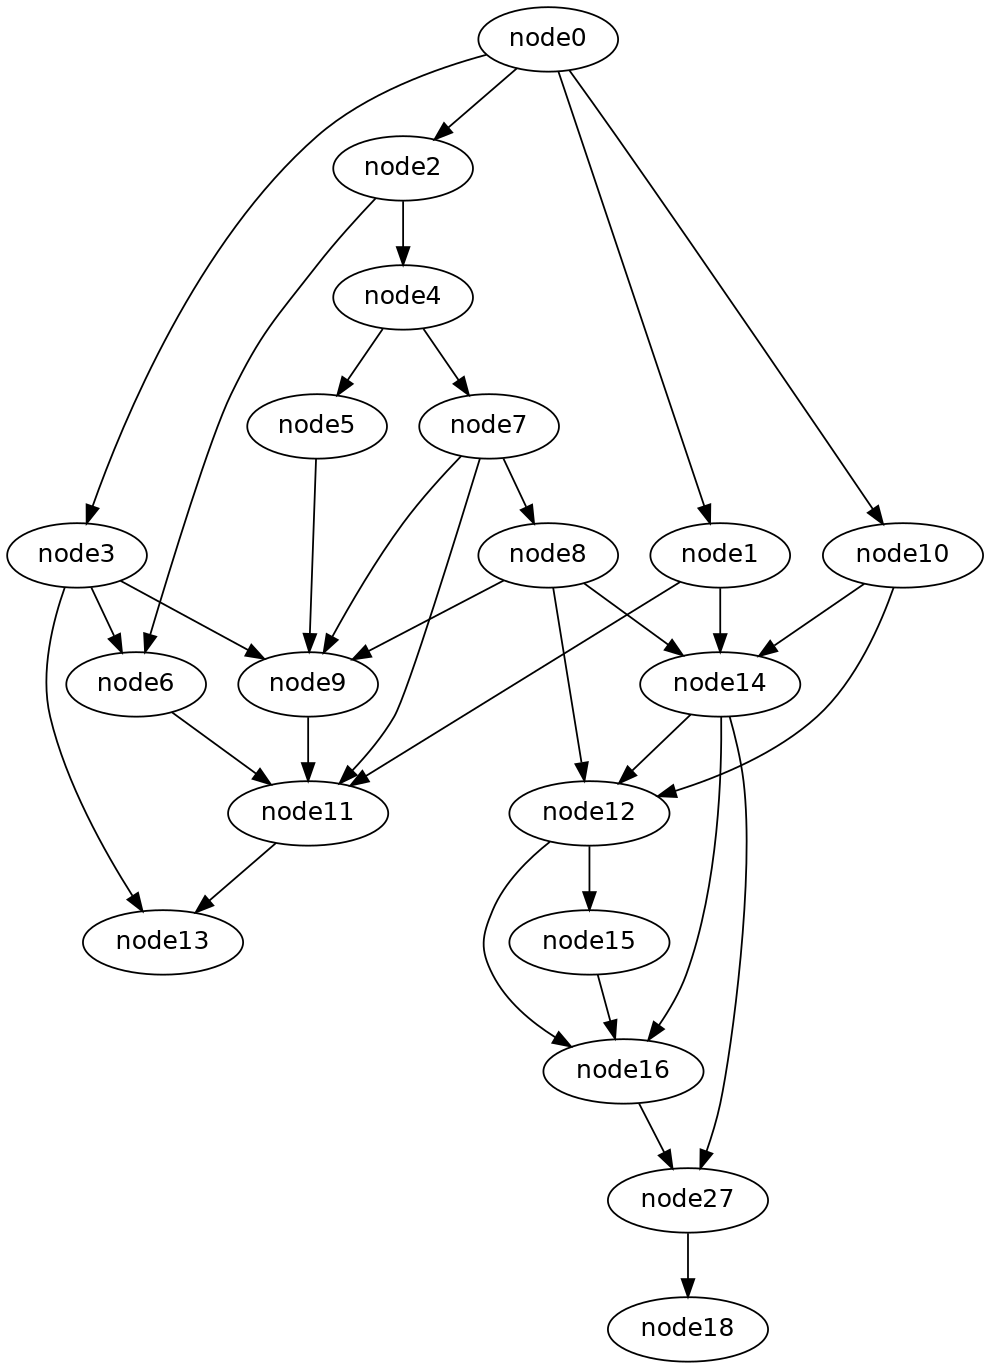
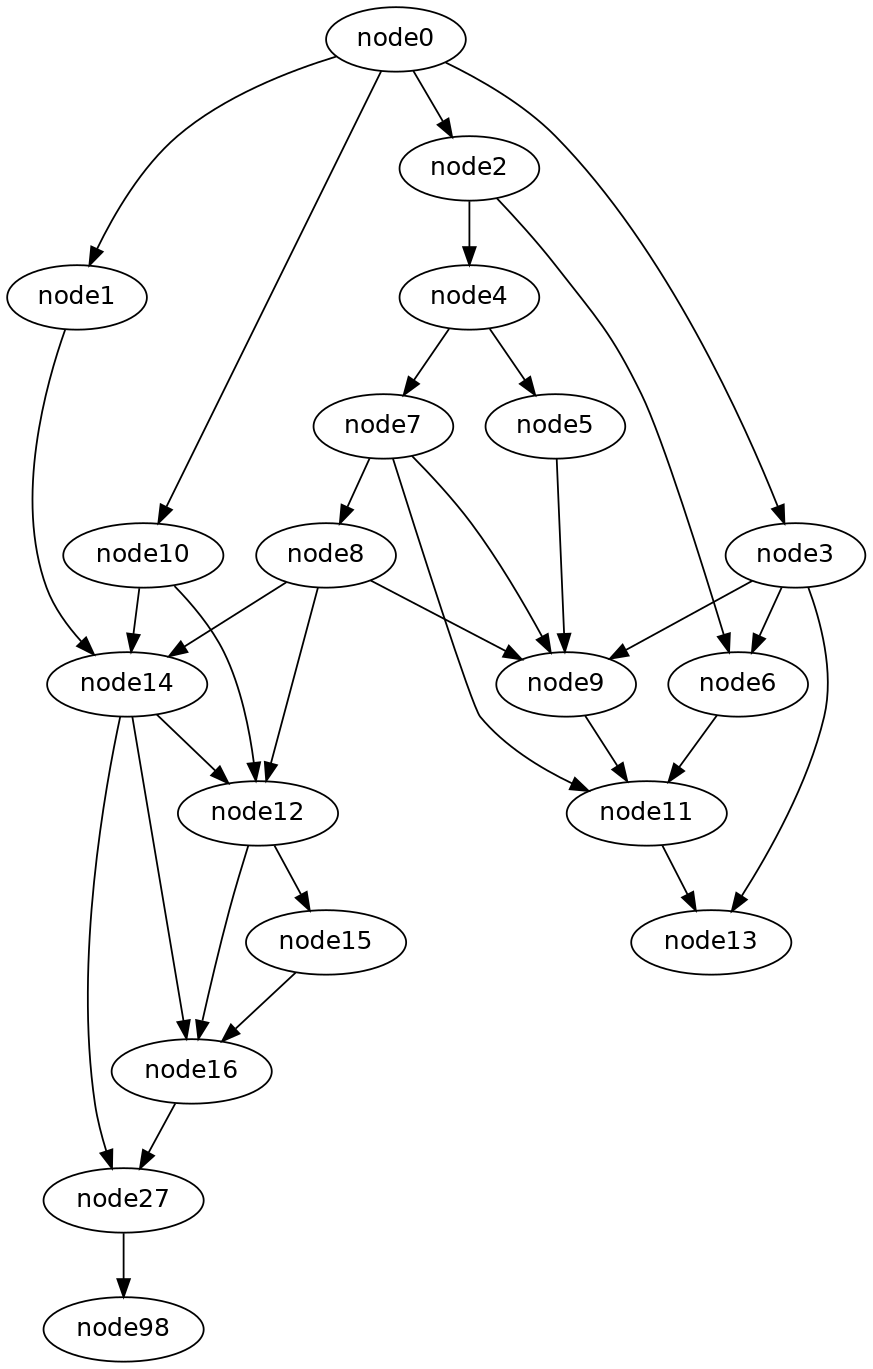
(523, 679) -> none
(688, 1329) -> (124, 1329)
